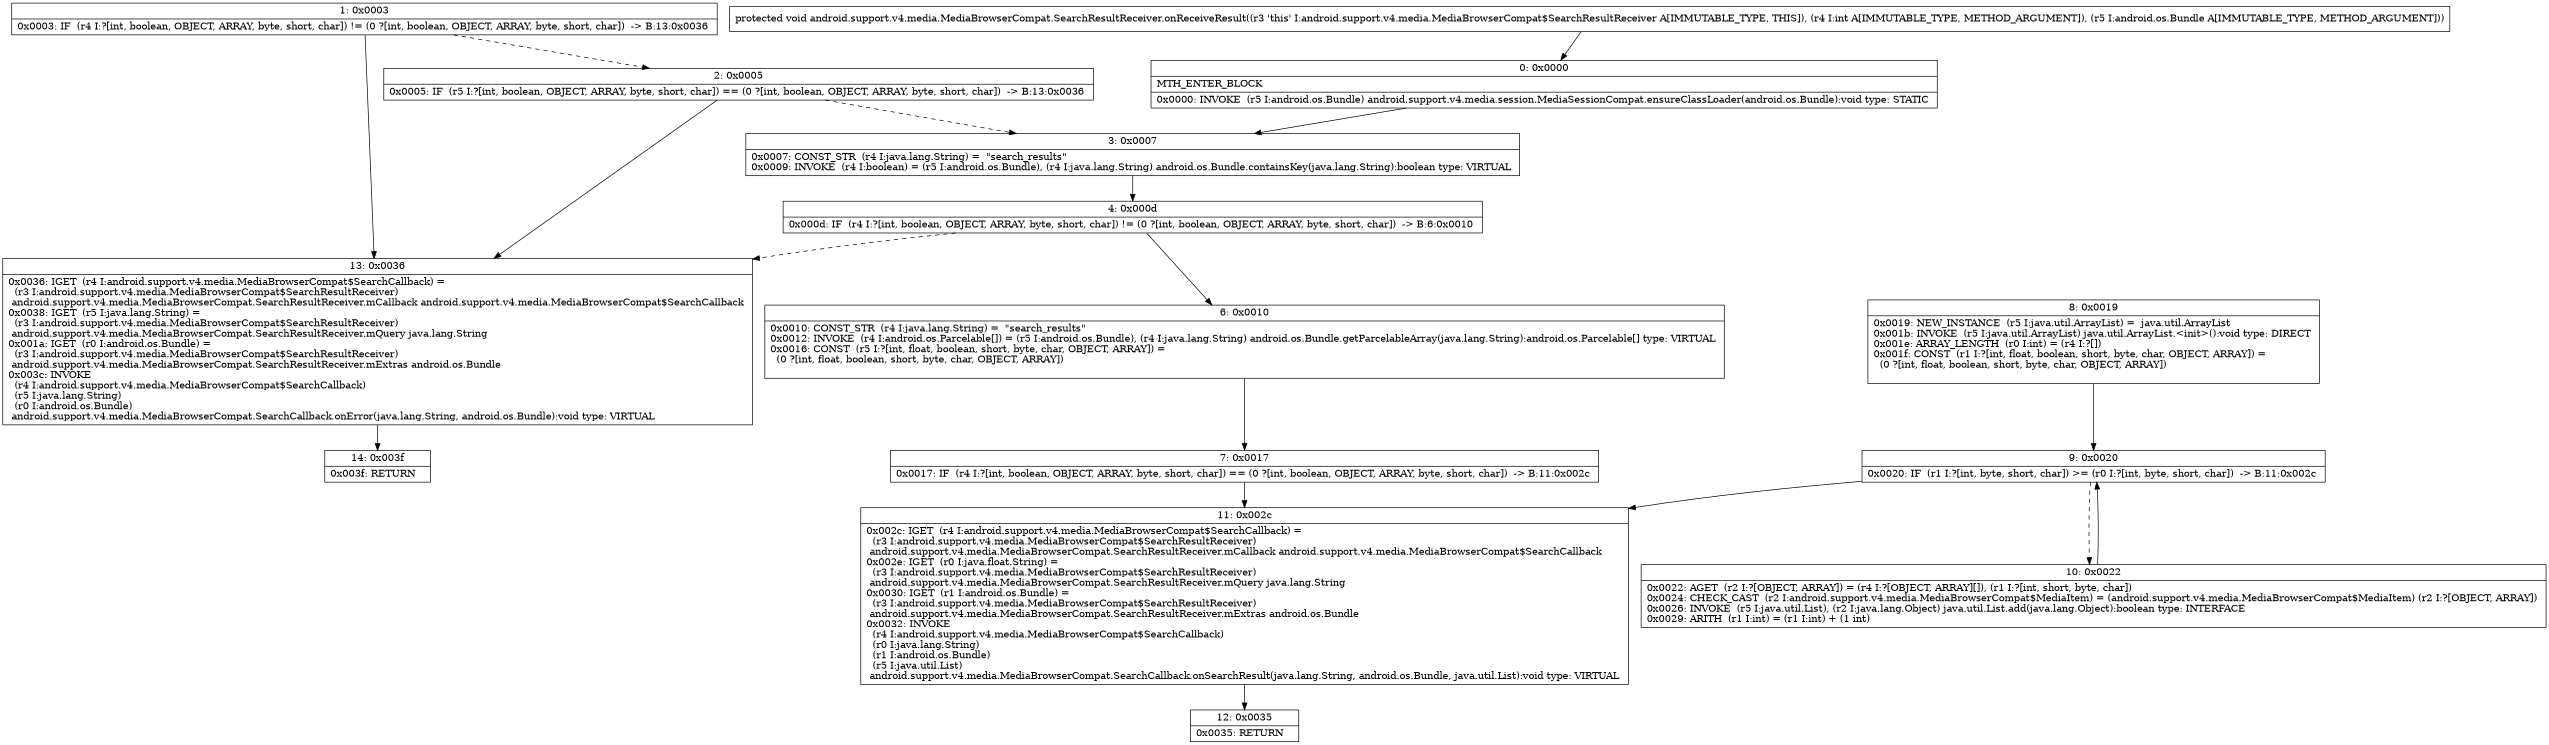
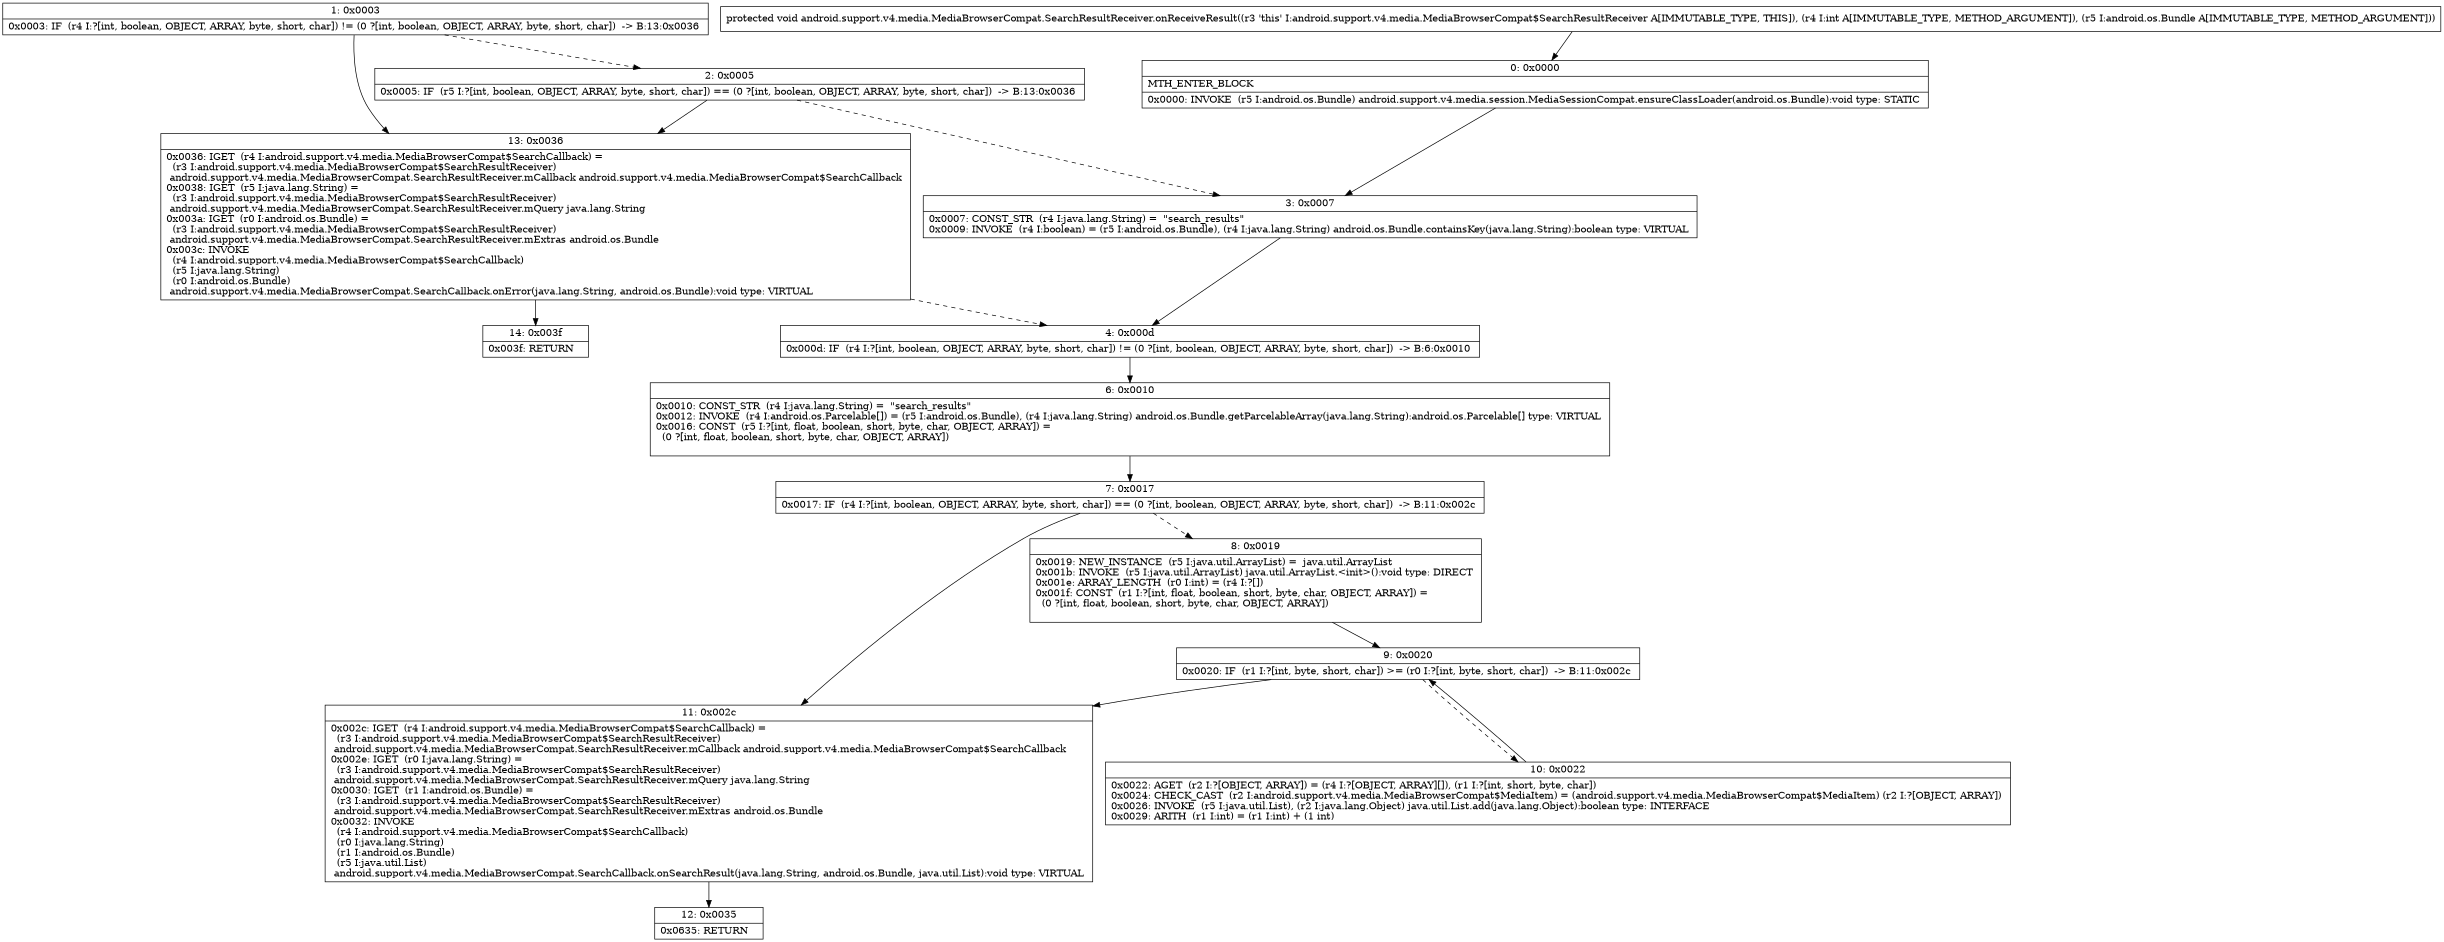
(857, 244) -> (975, 312)
(111, 344) -> (269, 219)
none -> (1170, 524)
(964, 562) -> (428, 760)
(1245, 733) -> (709, 931)
